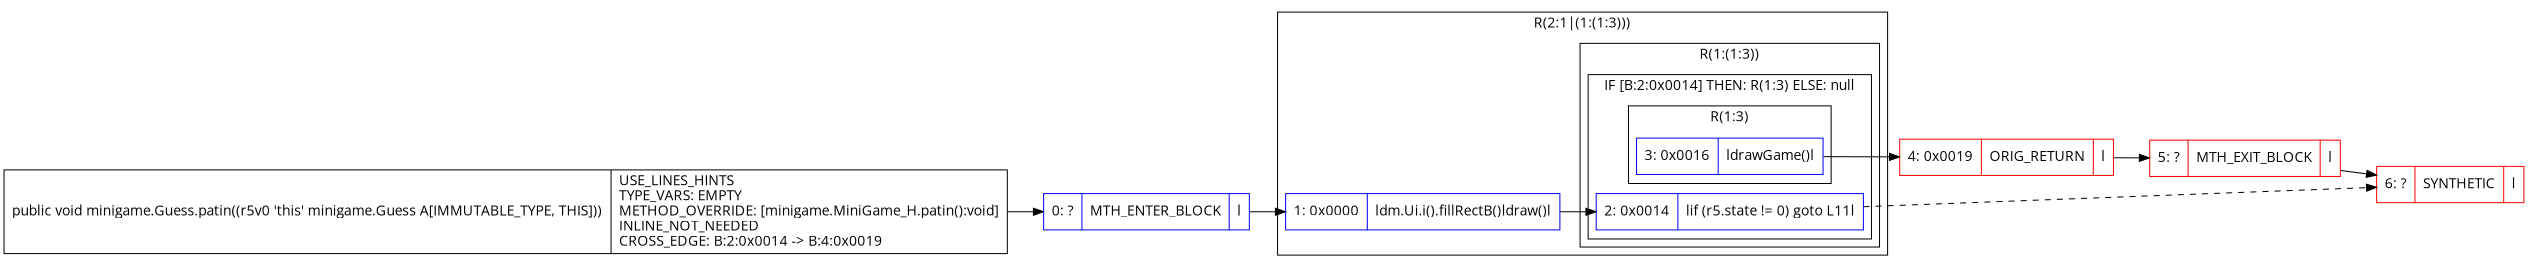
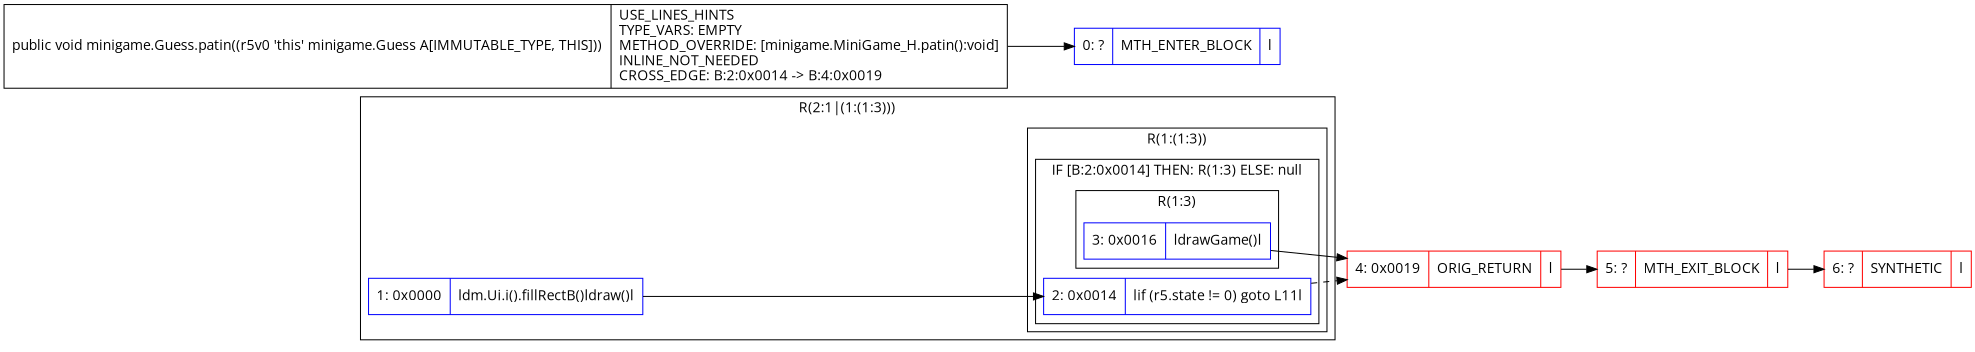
(2115, 197) -> (1324, 282)
(1262, 212) -> none
